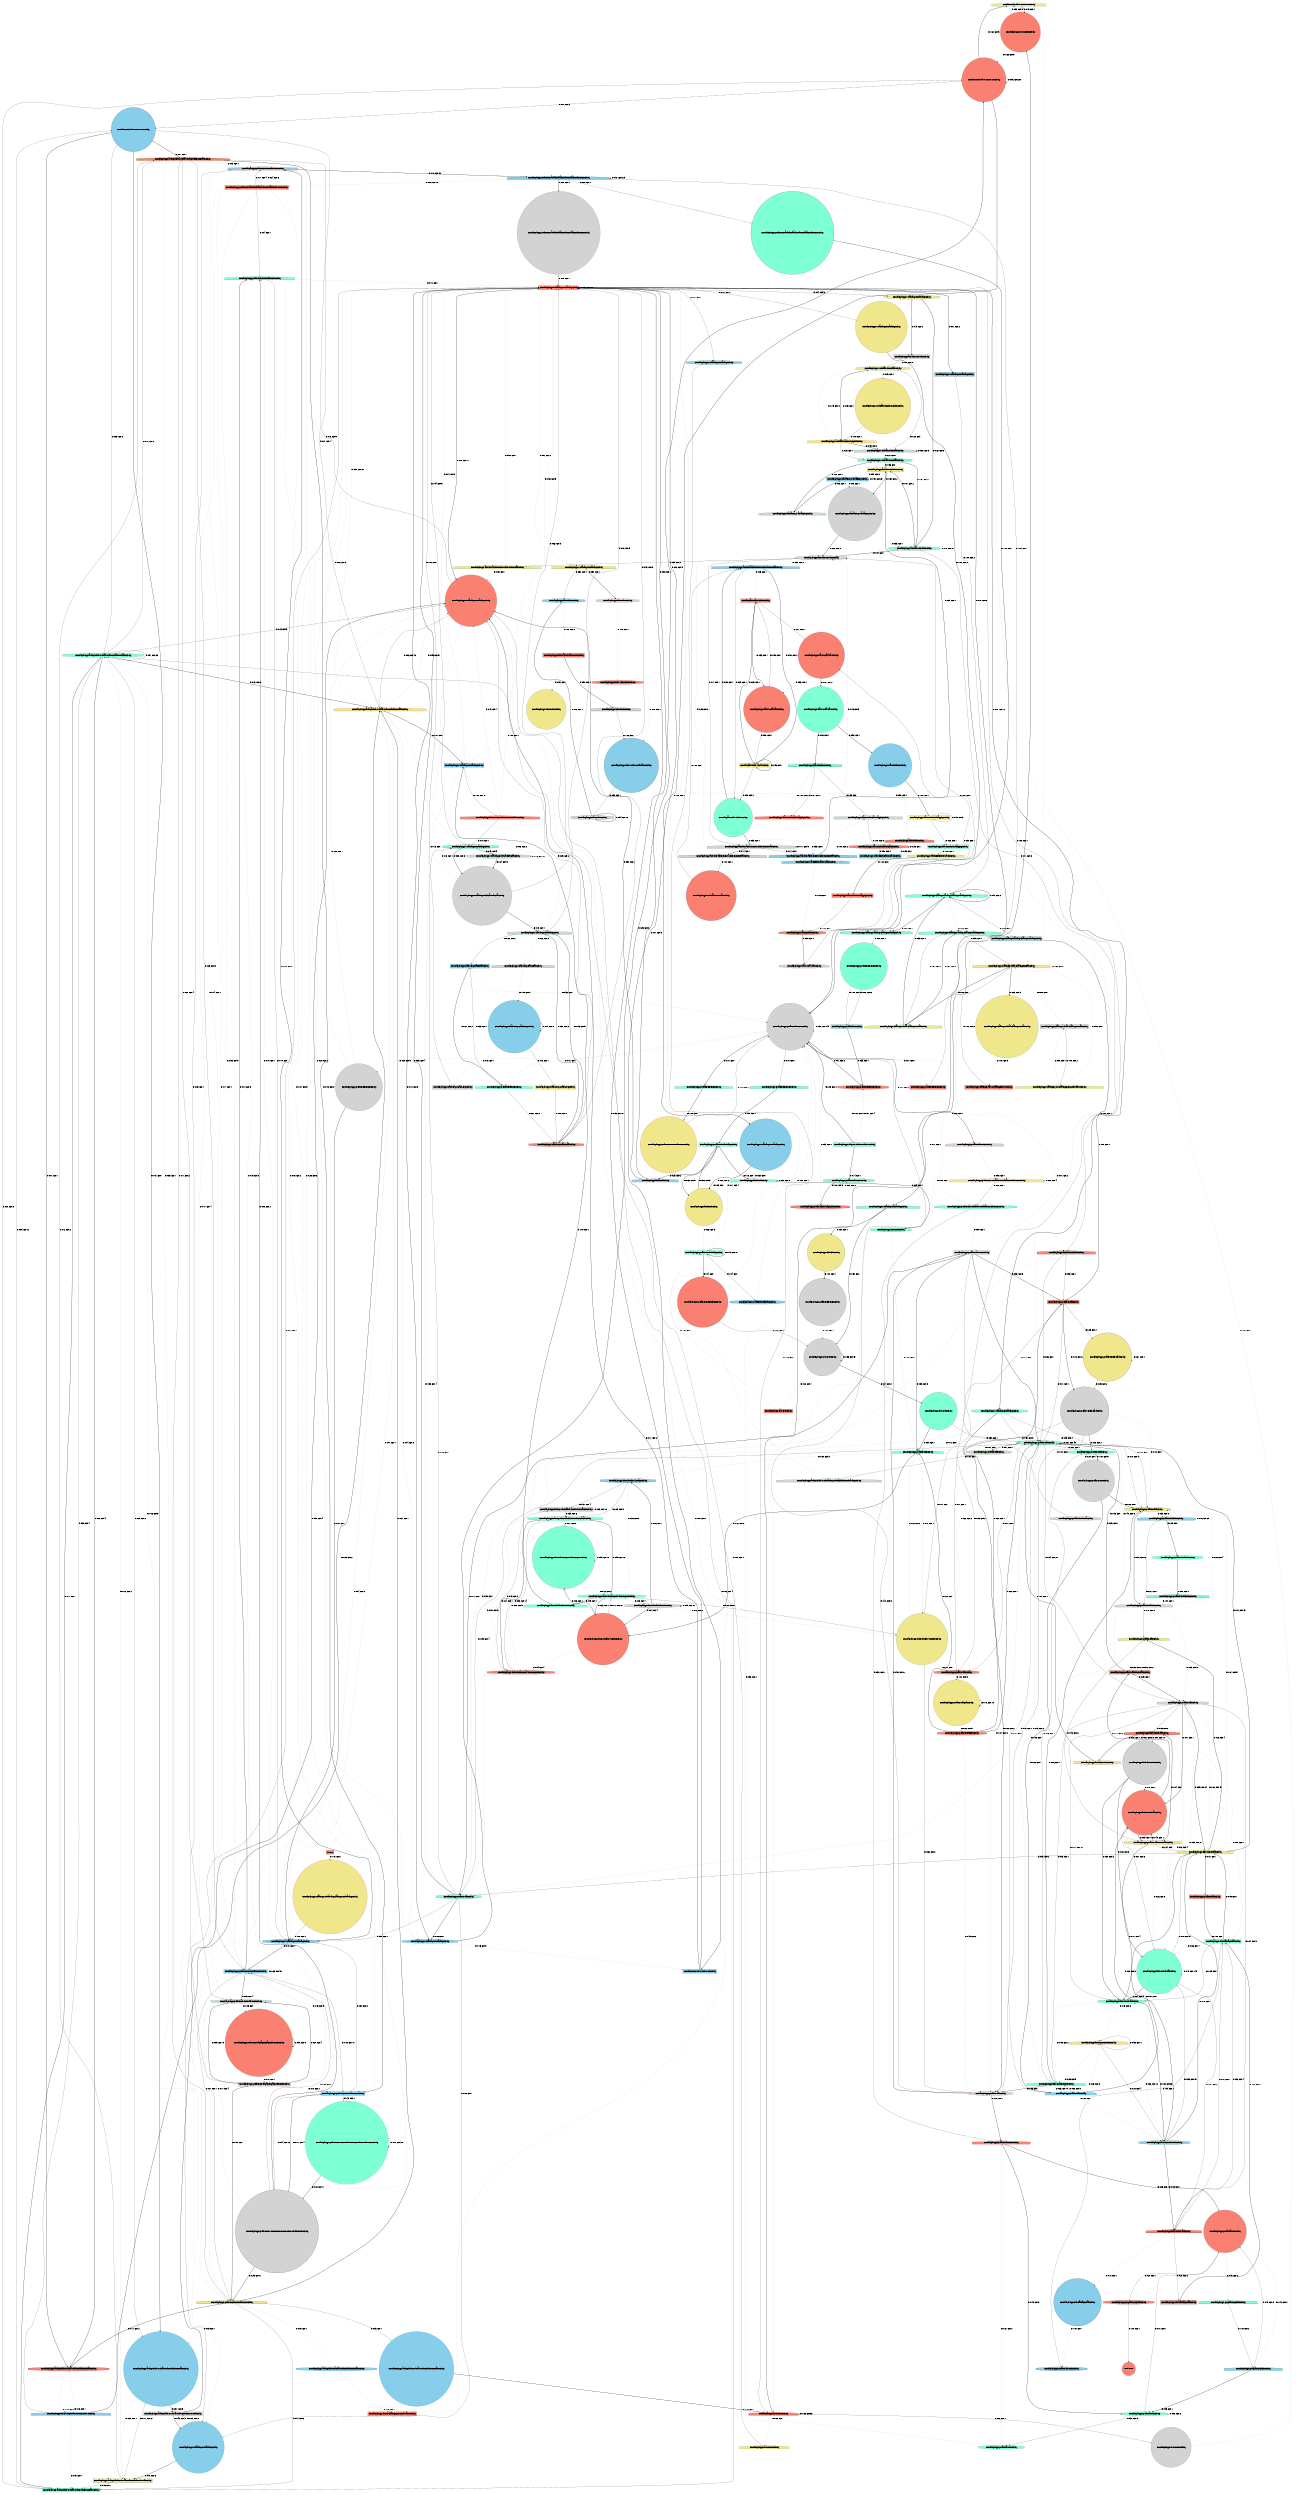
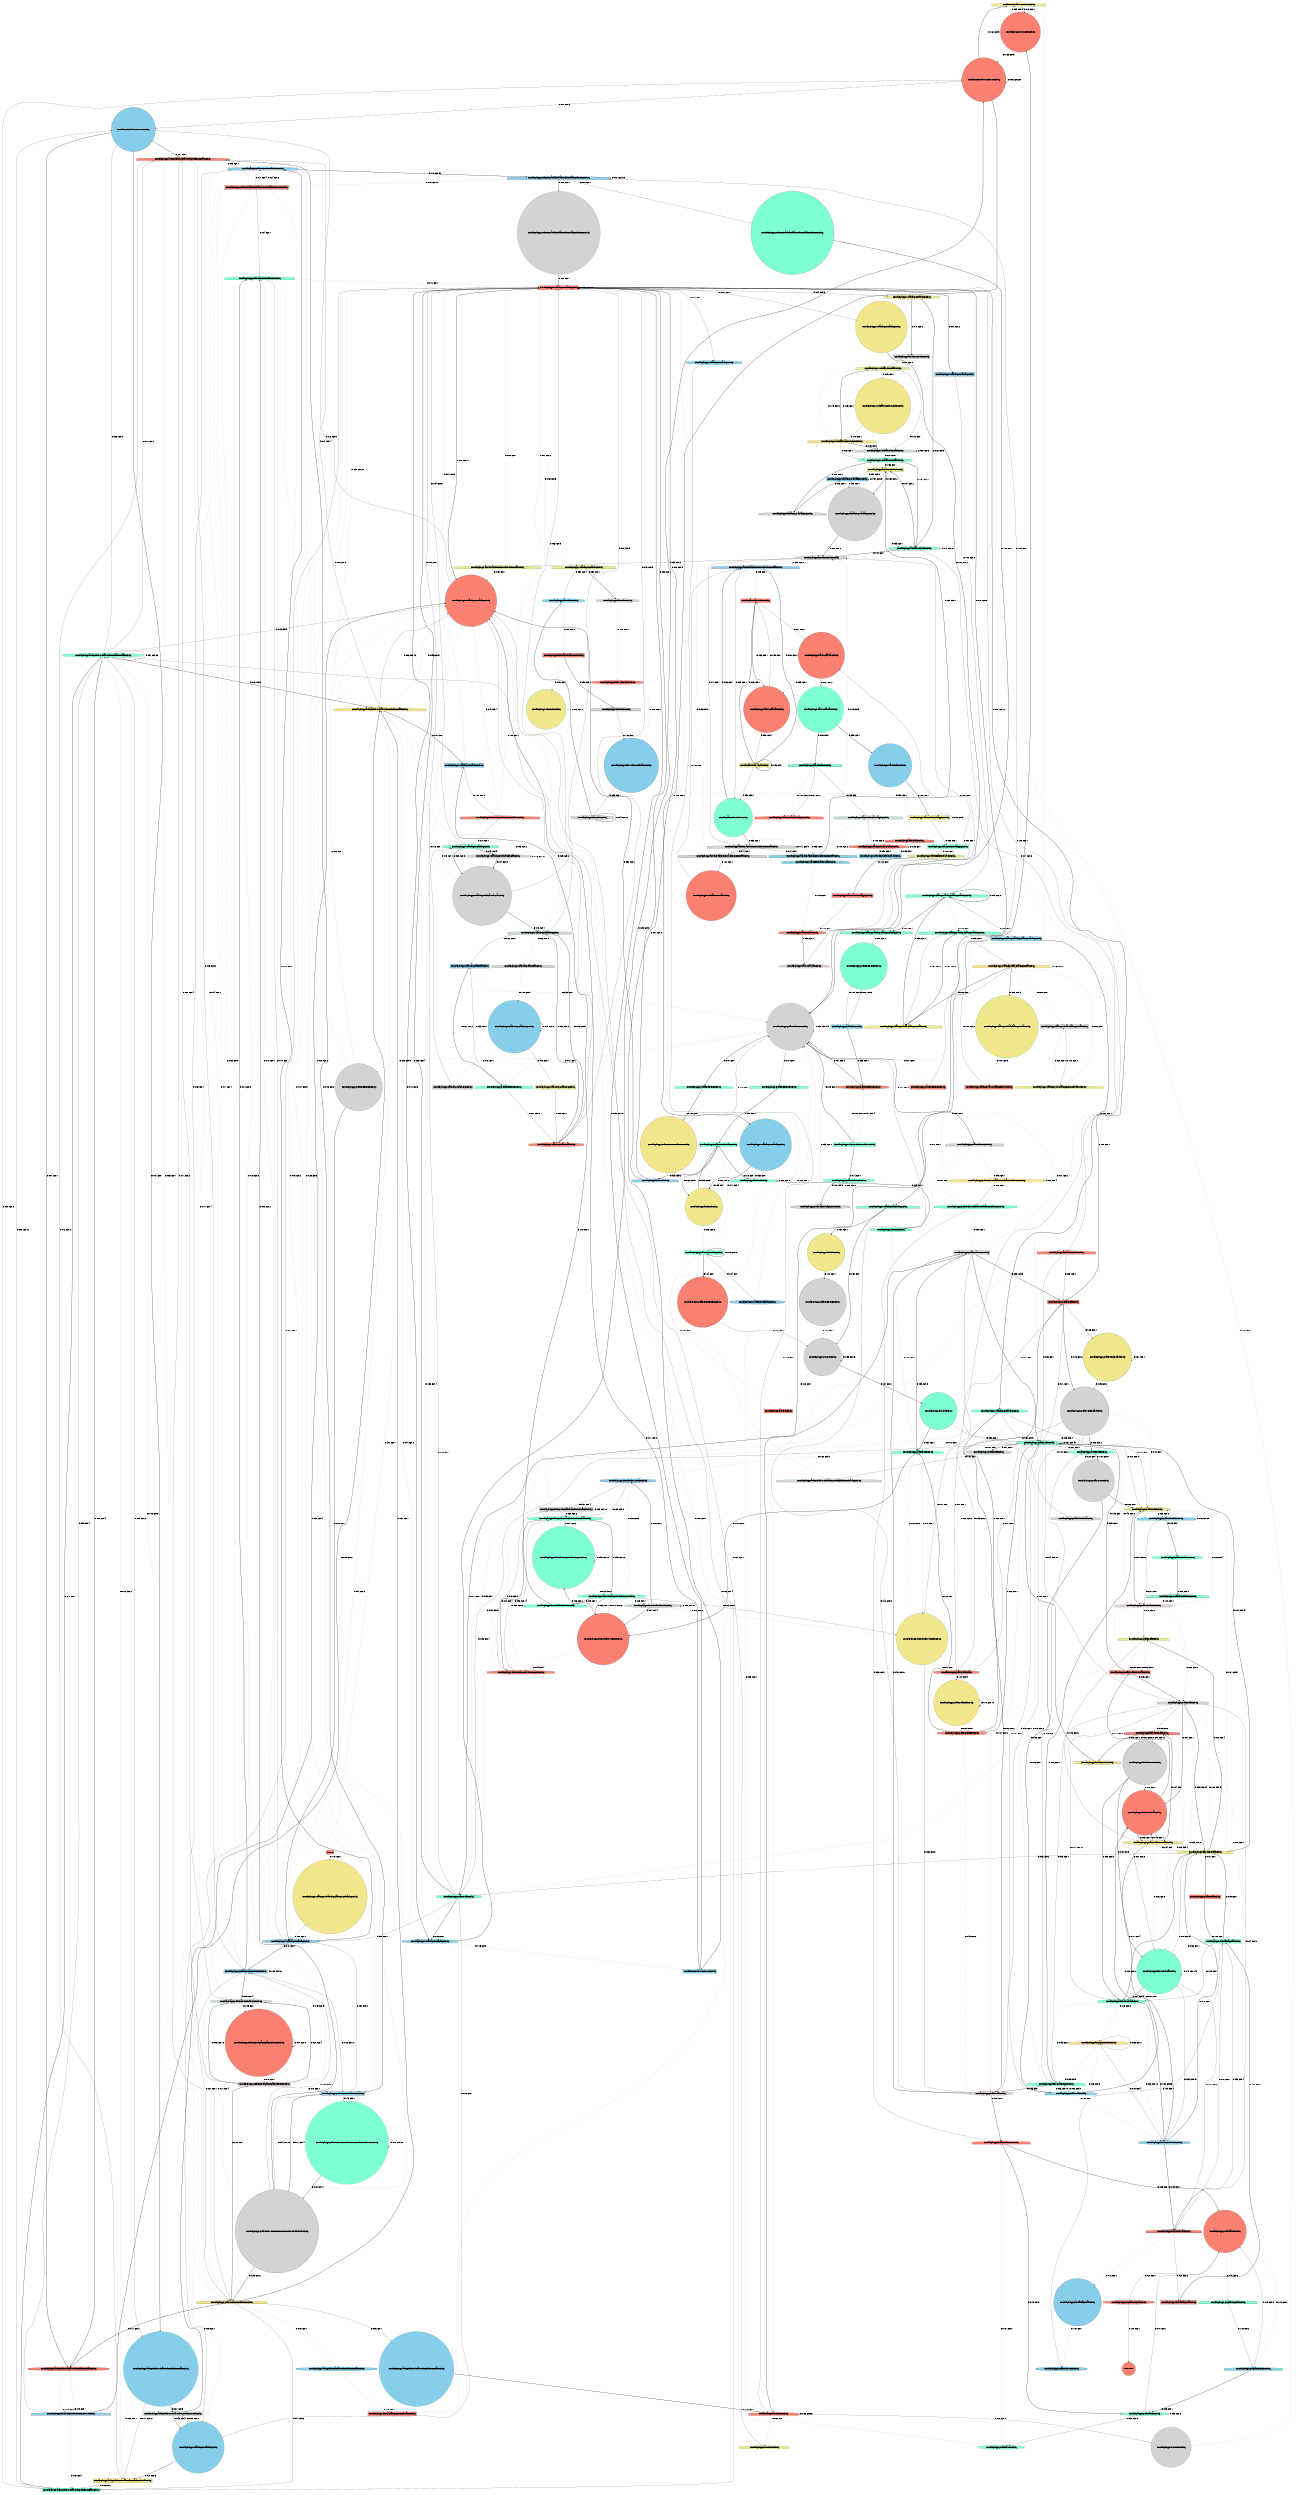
(820, 1207) -> (820, 1207)
